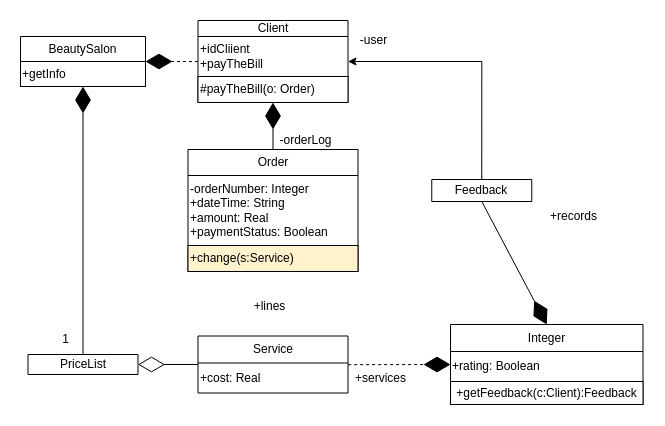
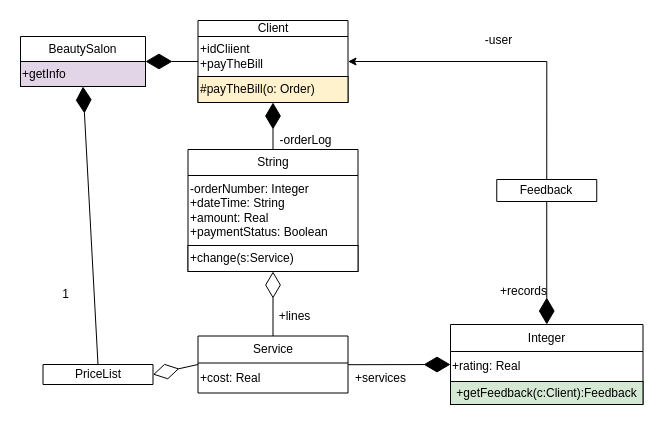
(373, 41) -> (498, 41)
(185, 62) -> (185, 62)
(83, 74) -> (83, 74)
(273, 90) -> (273, 90)
(274, 163) -> (274, 163)
(482, 191) -> (547, 191)
(573, 217) -> (523, 292)
(273, 259) -> (273, 259)
(270, 306) -> (295, 316)
none -> (273, 316)
(66, 340) -> (66, 295)
(83, 365) -> (98, 375)
(386, 365) -> (386, 365)
(500, 367) -> (490, 367)
(547, 393) -> (547, 393)
